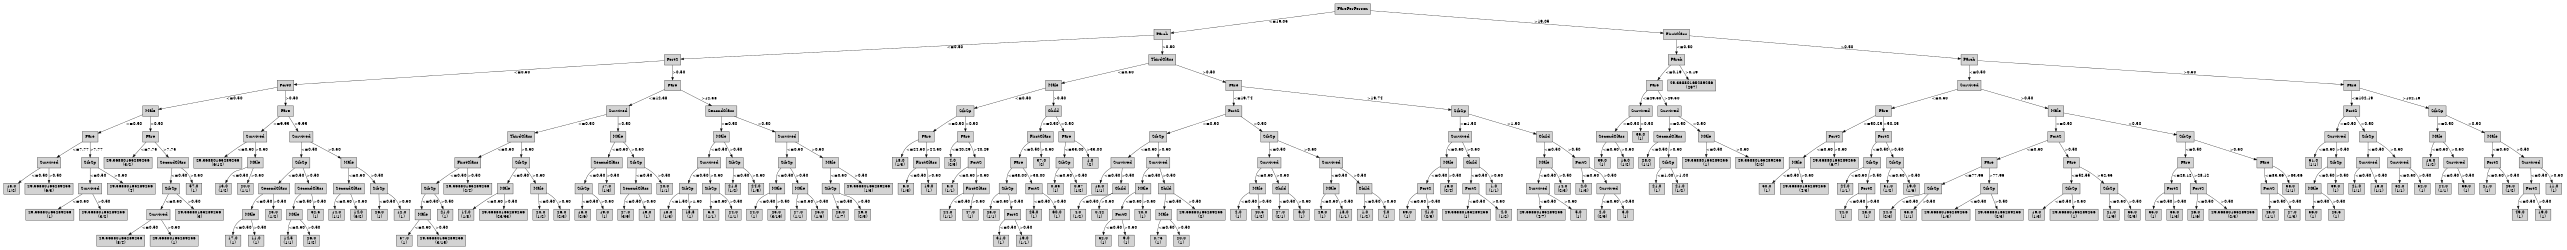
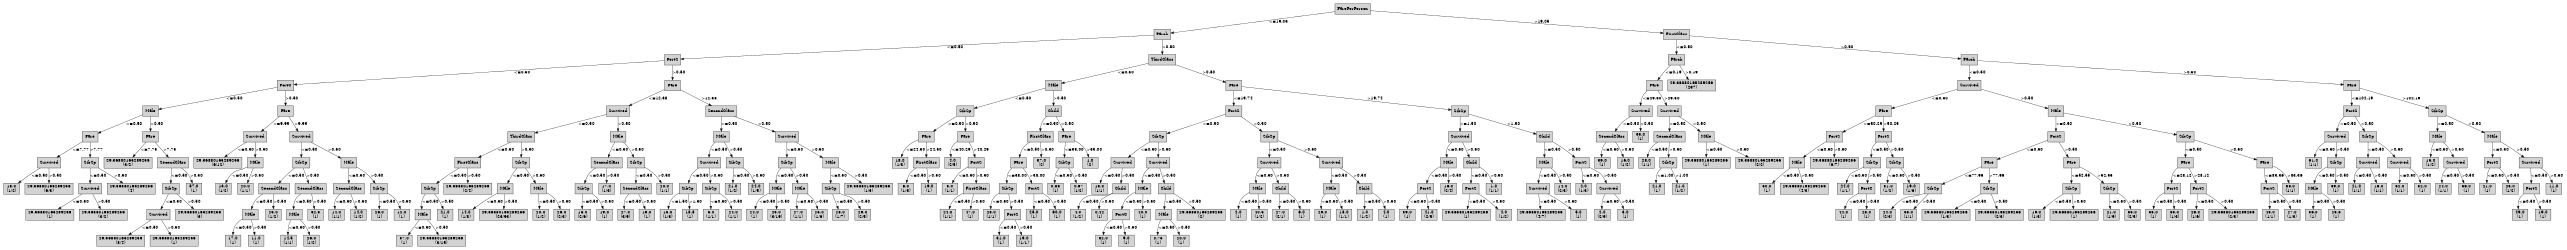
(358, 215) -> (358, 215)
